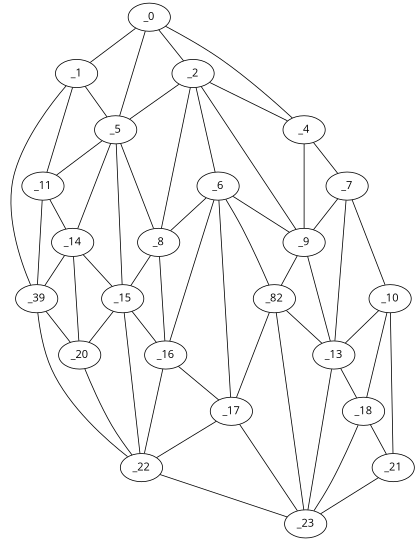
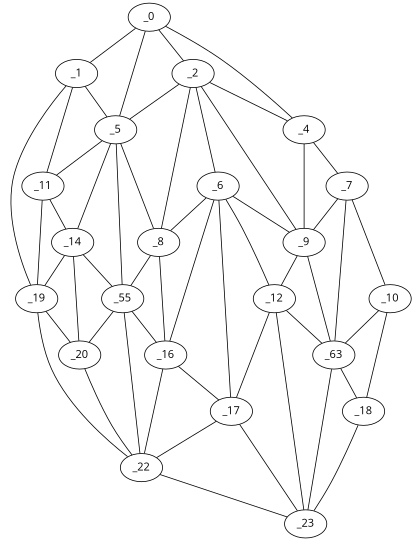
(37, 299) -> (37, 299)
(123, 299) -> (123, 299)
(274, 299) -> (274, 299)
(334, 355) -> (334, 355)
(393, 468) -> none
